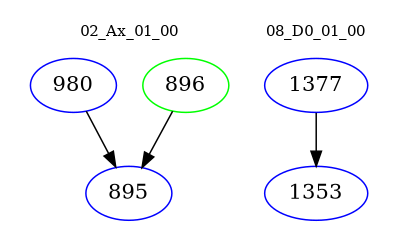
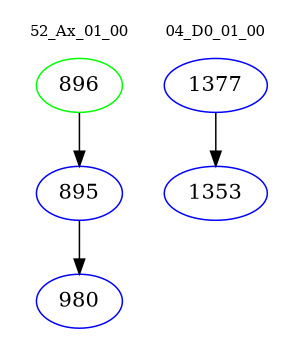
(130, 32) -> (79, 32)
(316, 32) -> (216, 32)
(97, 132) -> (79, 240)
